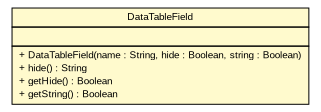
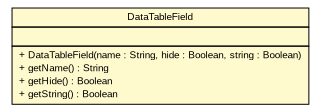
(53, 68) -> (64, 68)
